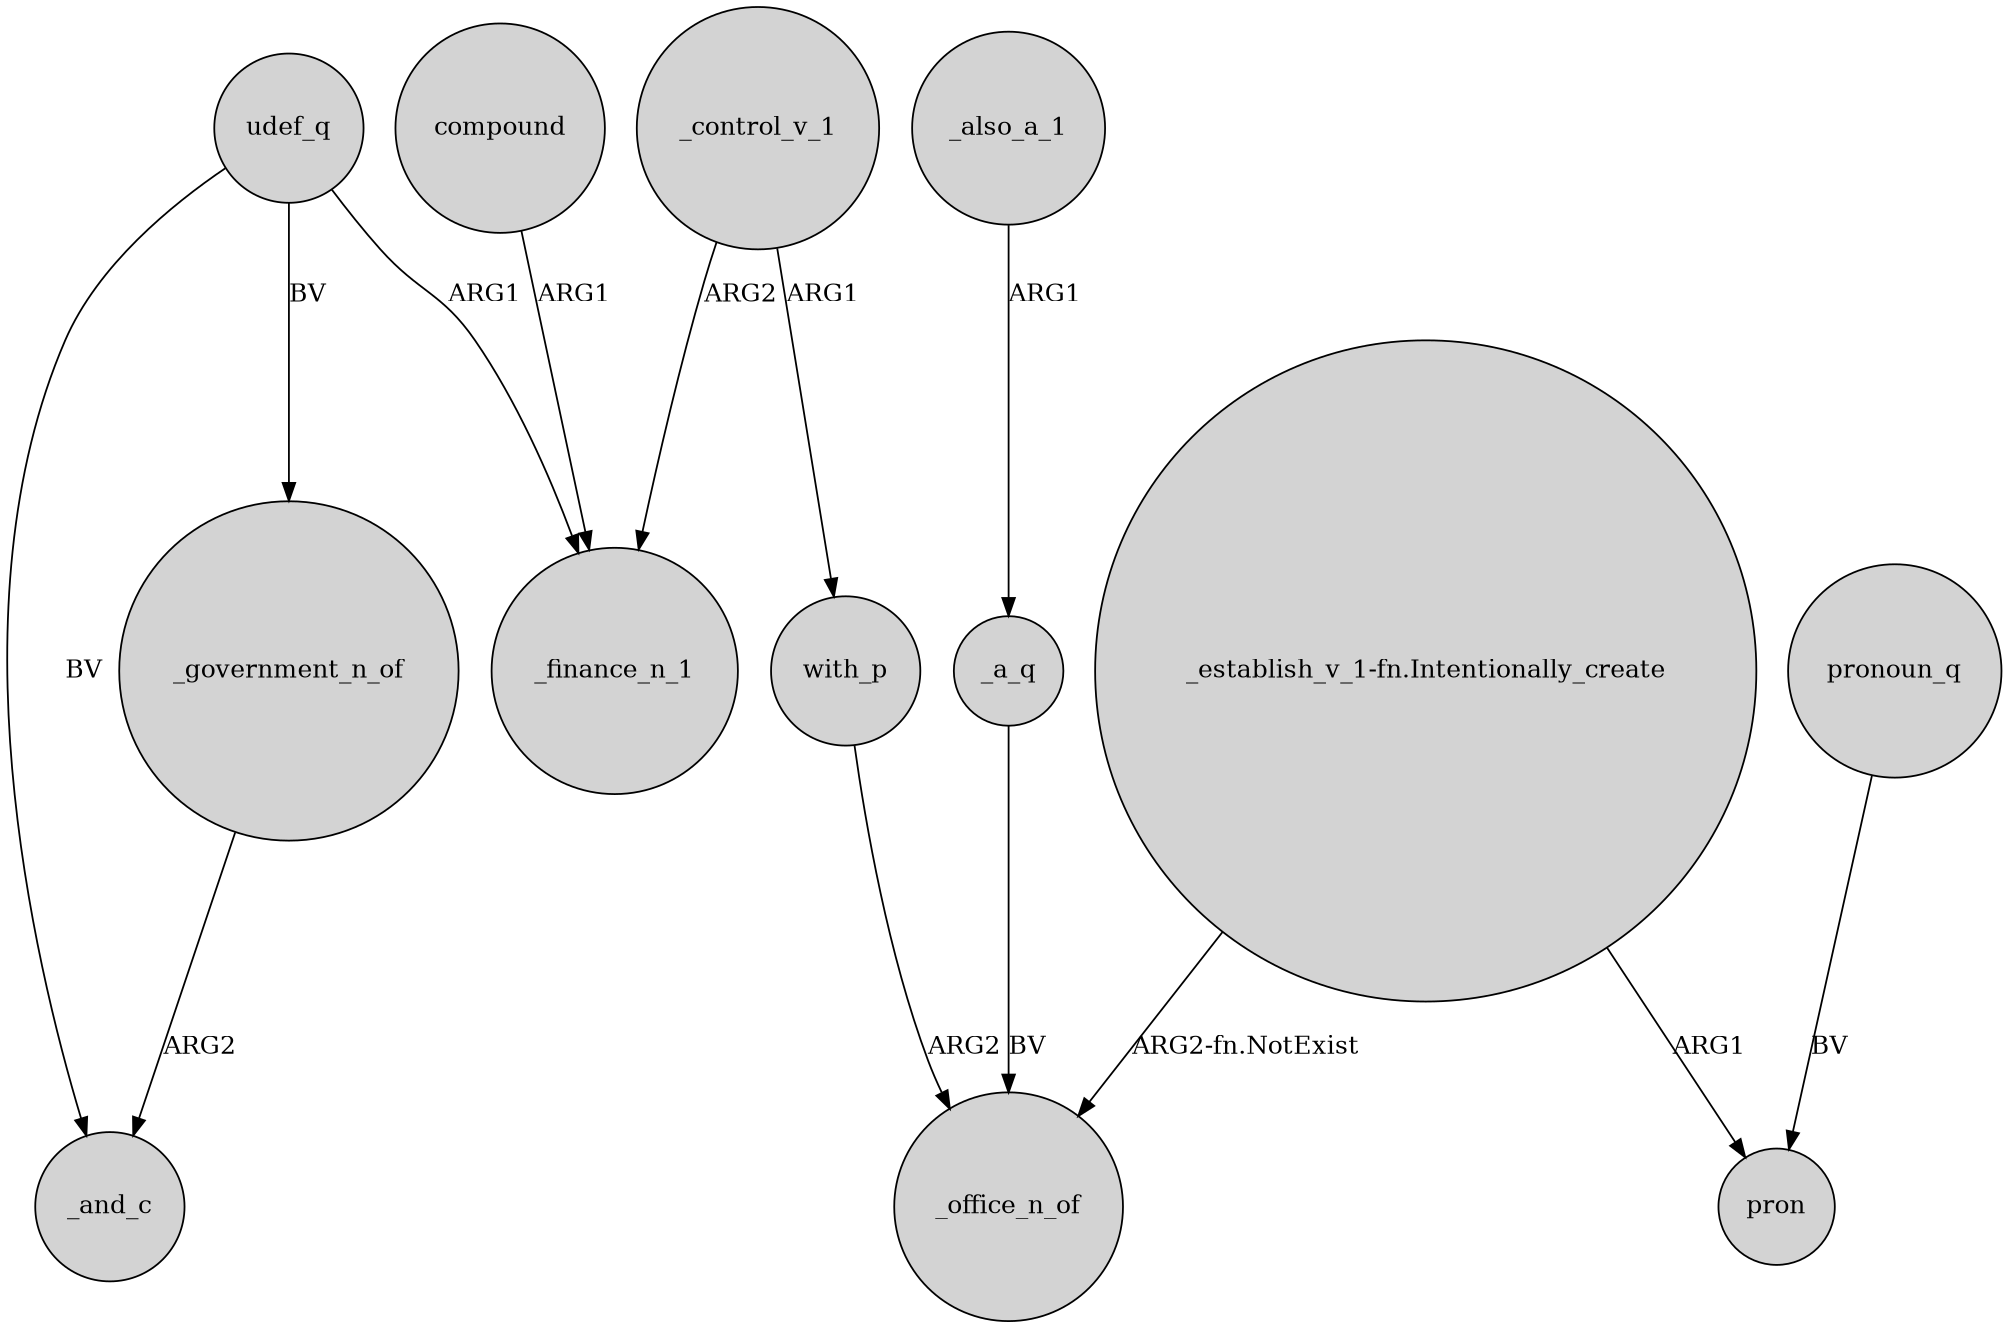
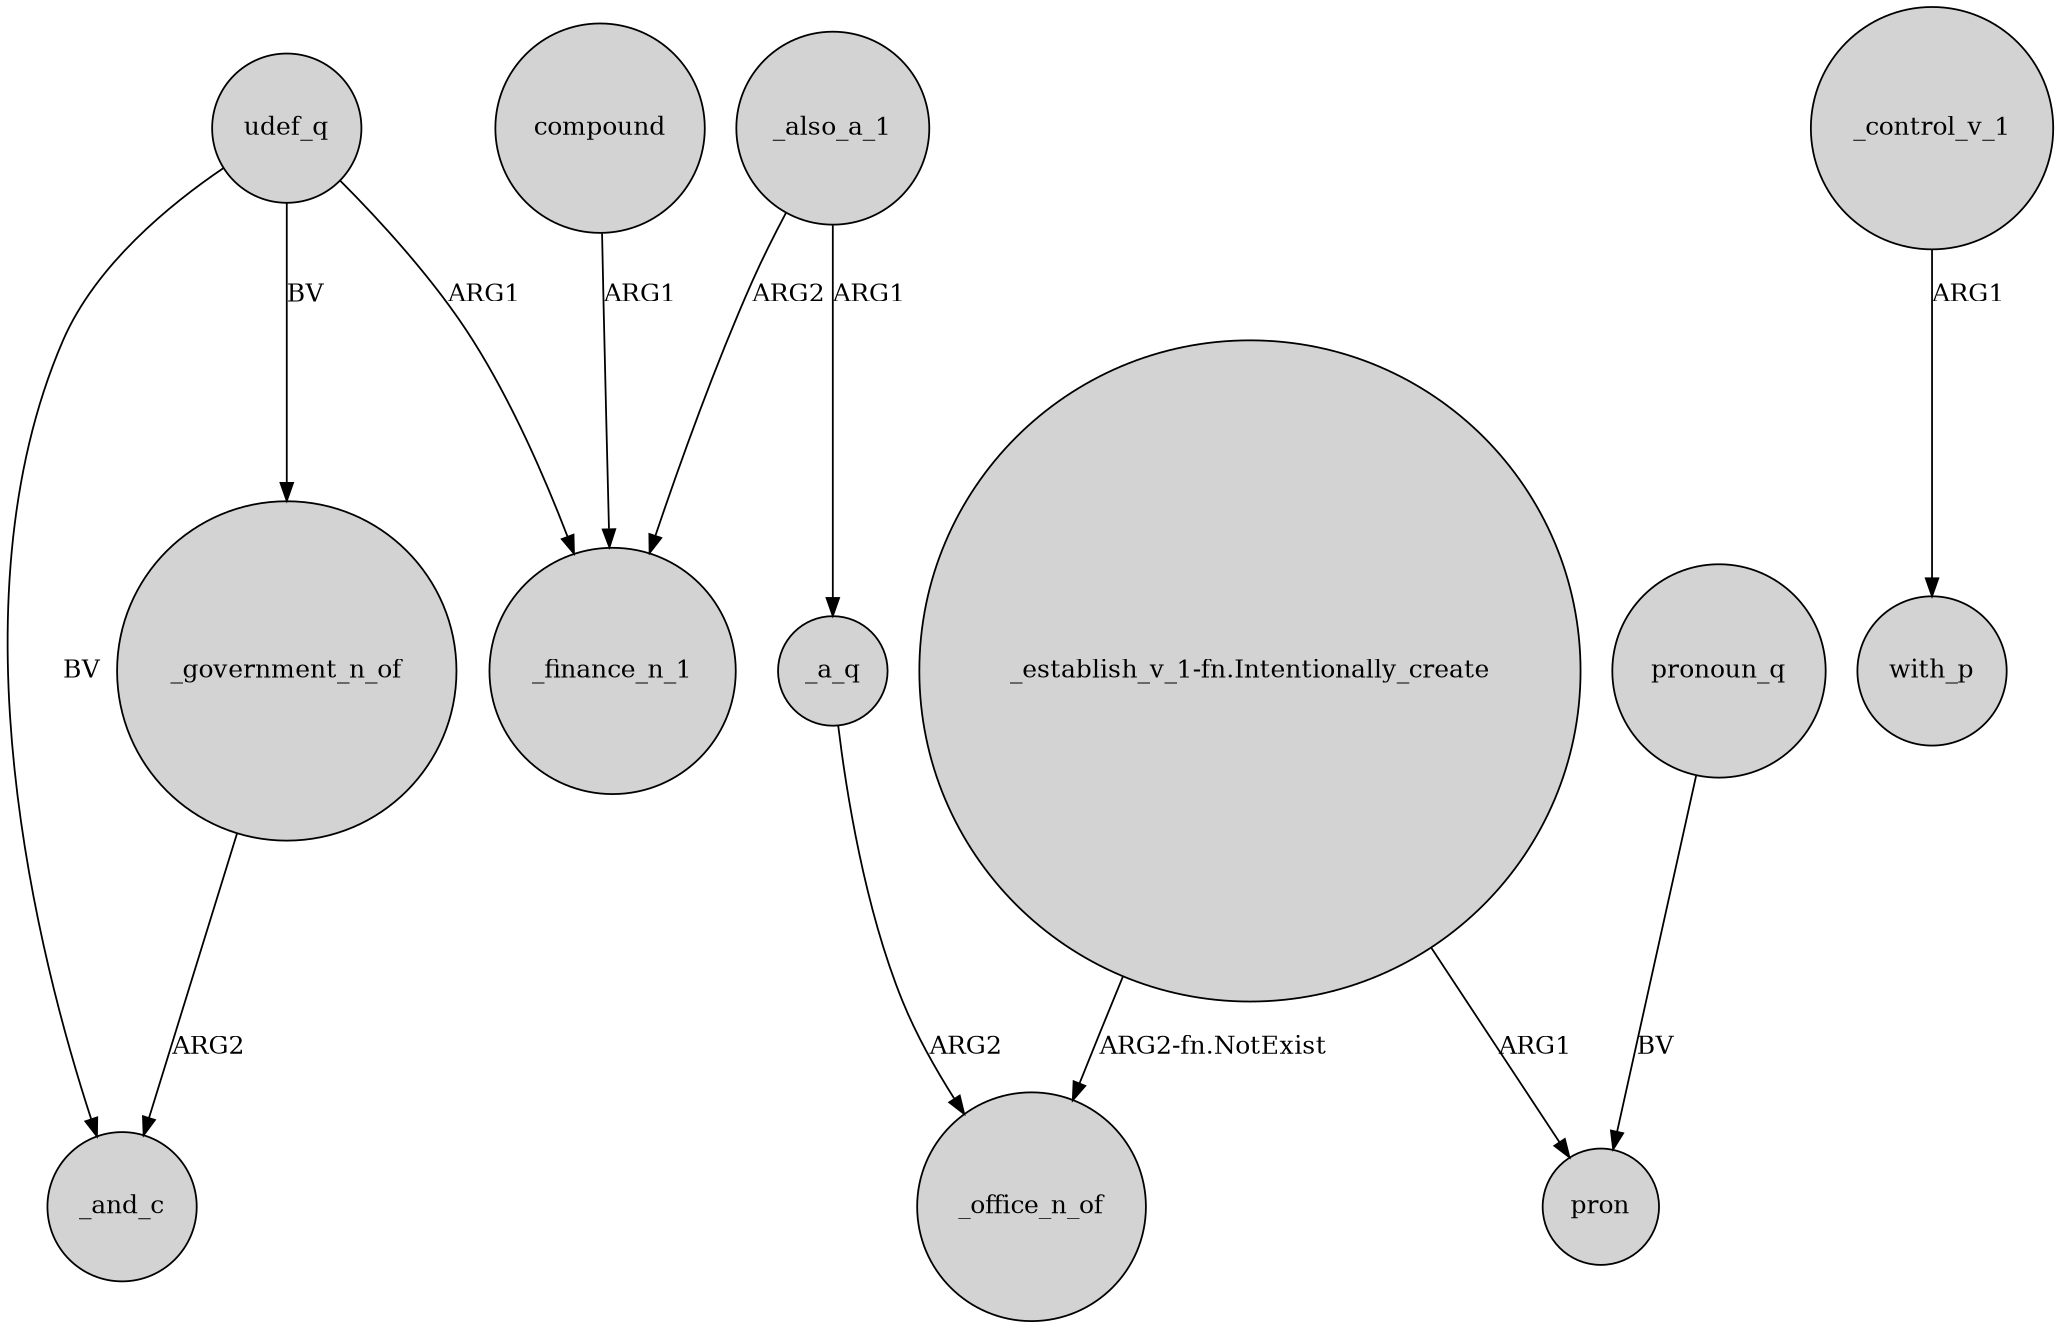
(676, 386) -> (715, 372)
(887, 922) -> none
(1027, 1047) -> (966, 1047)
